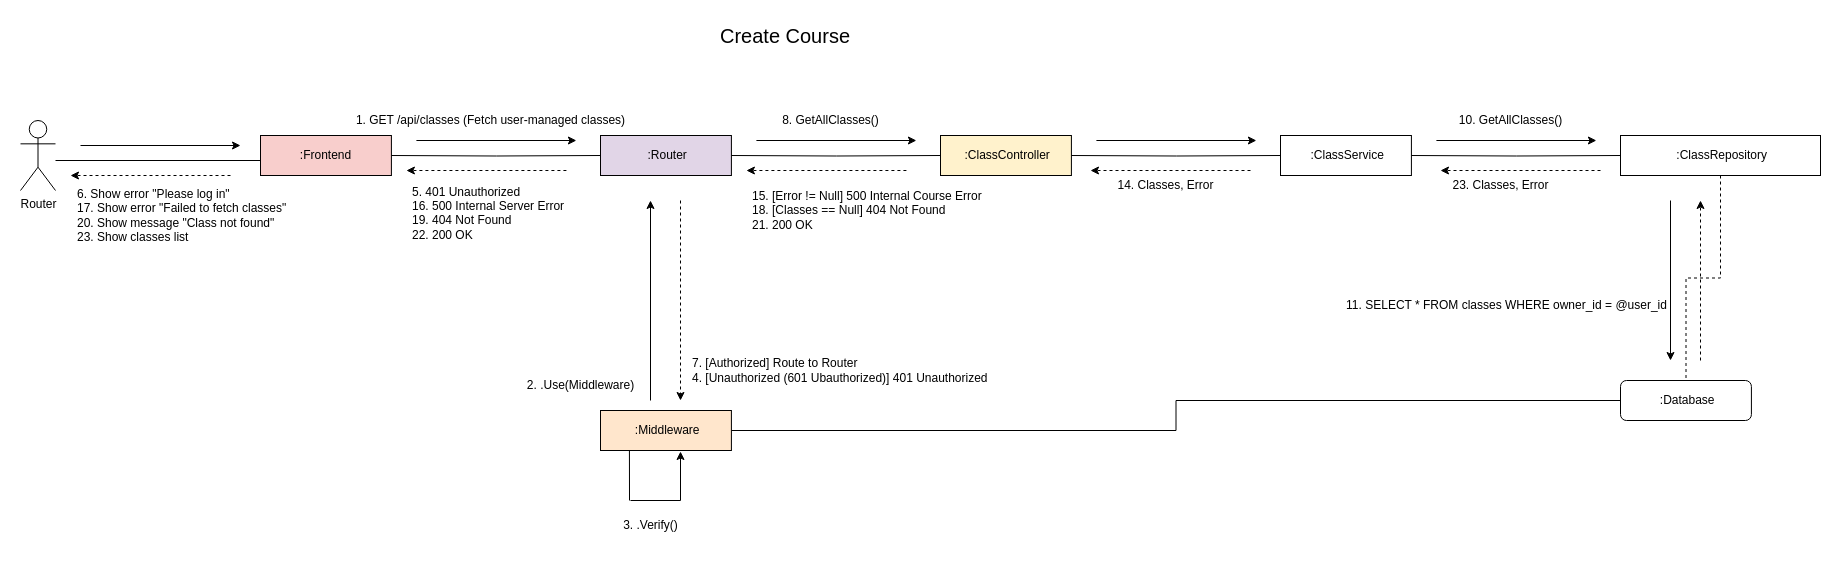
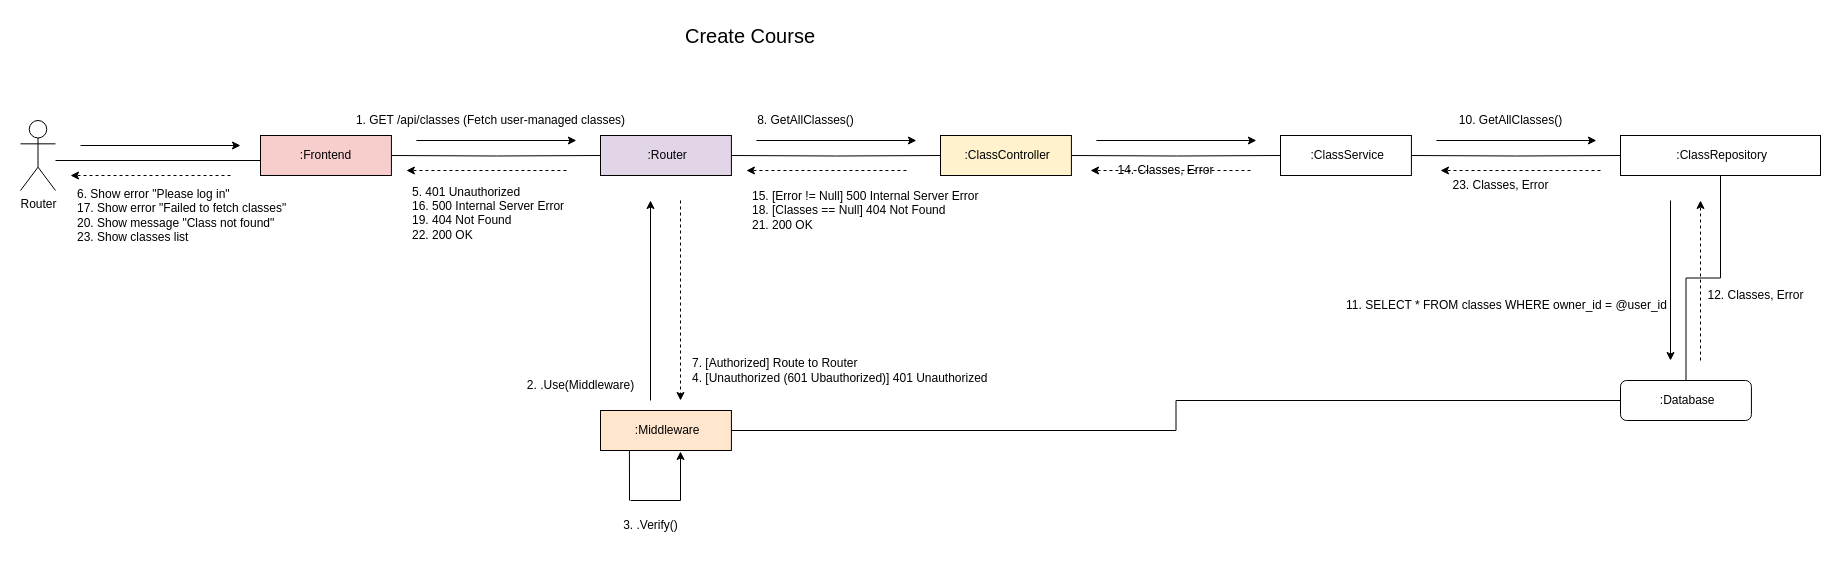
(786, 36) -> (751, 36)
(831, 121) -> (806, 121)
(1166, 186) -> (1166, 171)
(885, 211) -> (885, 211)
(1703, 278) -> (1703, 278)
none -> (1756, 296)
